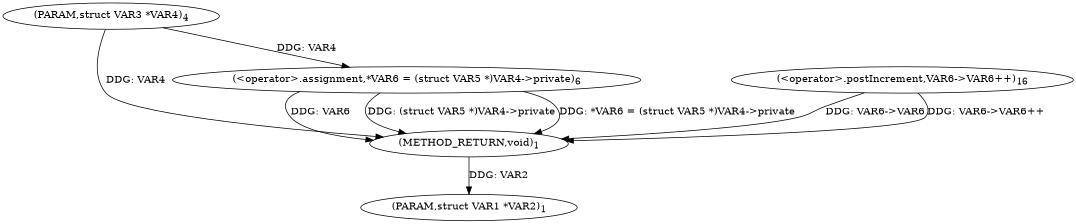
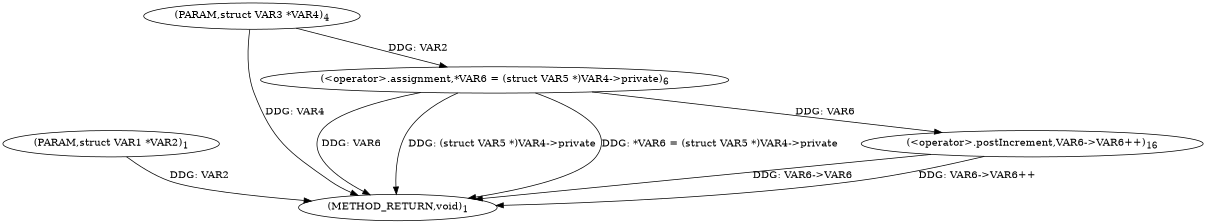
(307, 48) -> (418, 48)
none -> (763, 112)
(469, 172) -> (212, 190)
